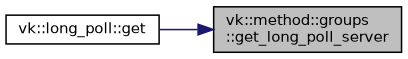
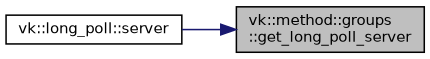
(83, 30) -> (94, 30)
